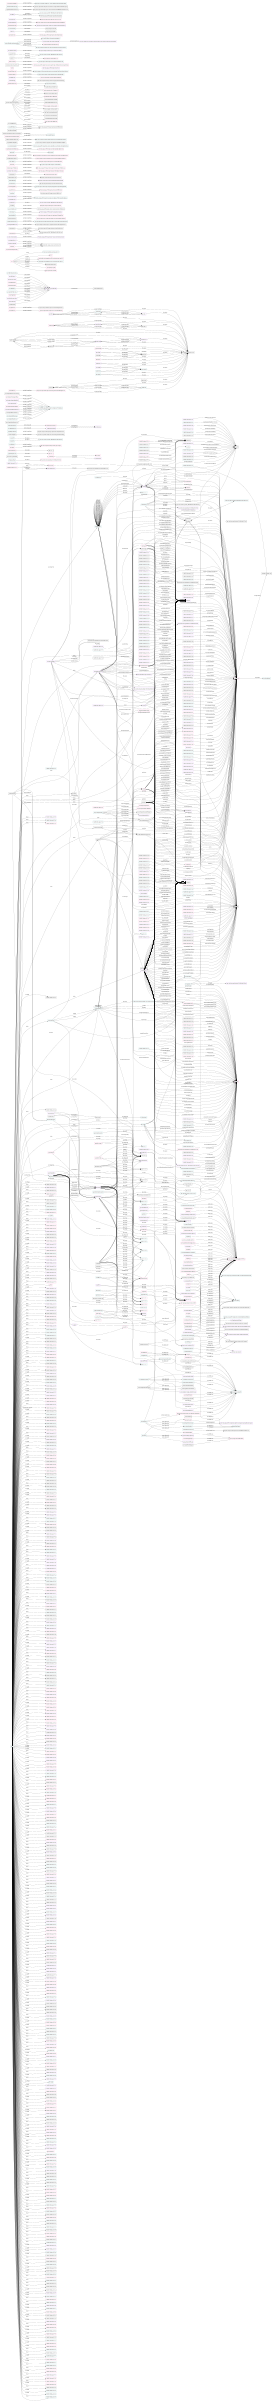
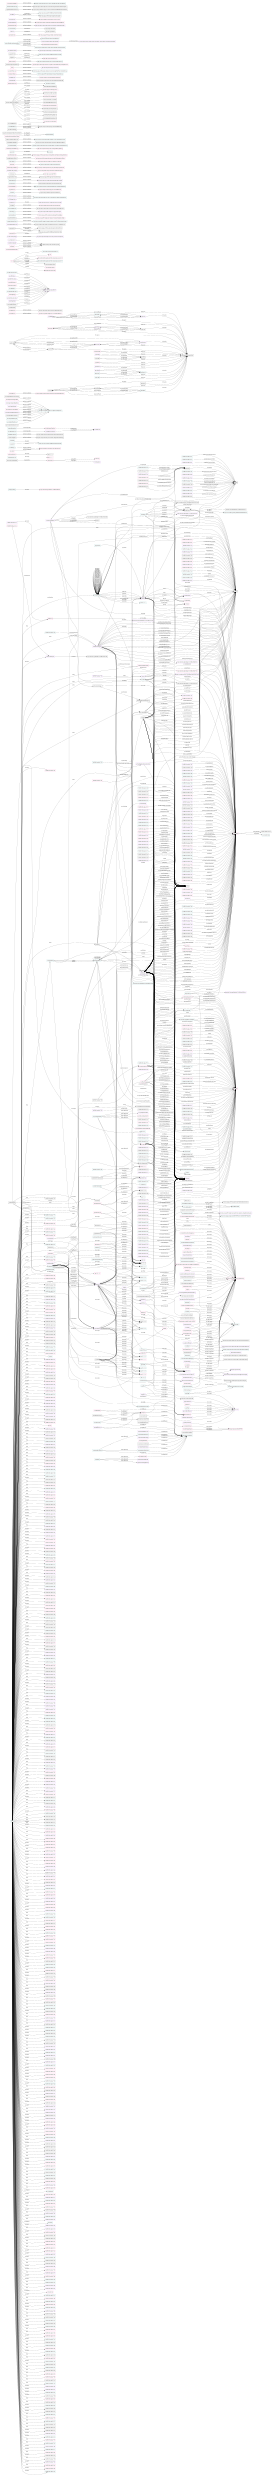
(75, 289) -> (33, 299)
(196, 468) -> (221, 647)
(136, 1224) -> (138, 1317)
(27, 1407) -> (27, 1547)
